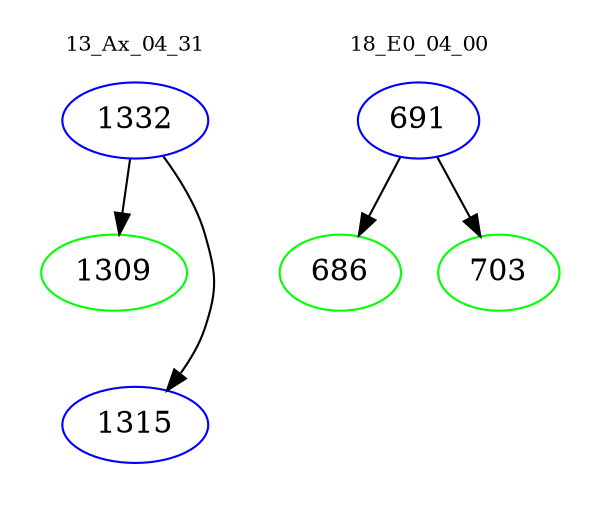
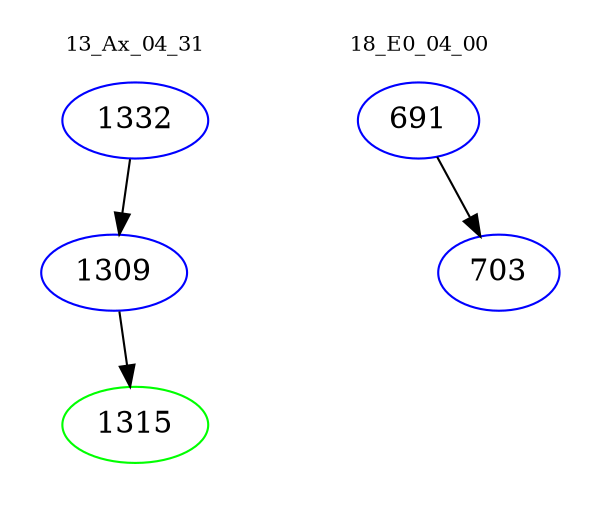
(212, 263) -> (123, 338)
(114, 273) -> (114, 273)
(340, 273) -> none
(499, 273) -> (499, 273)
(135, 425) -> (135, 425)
